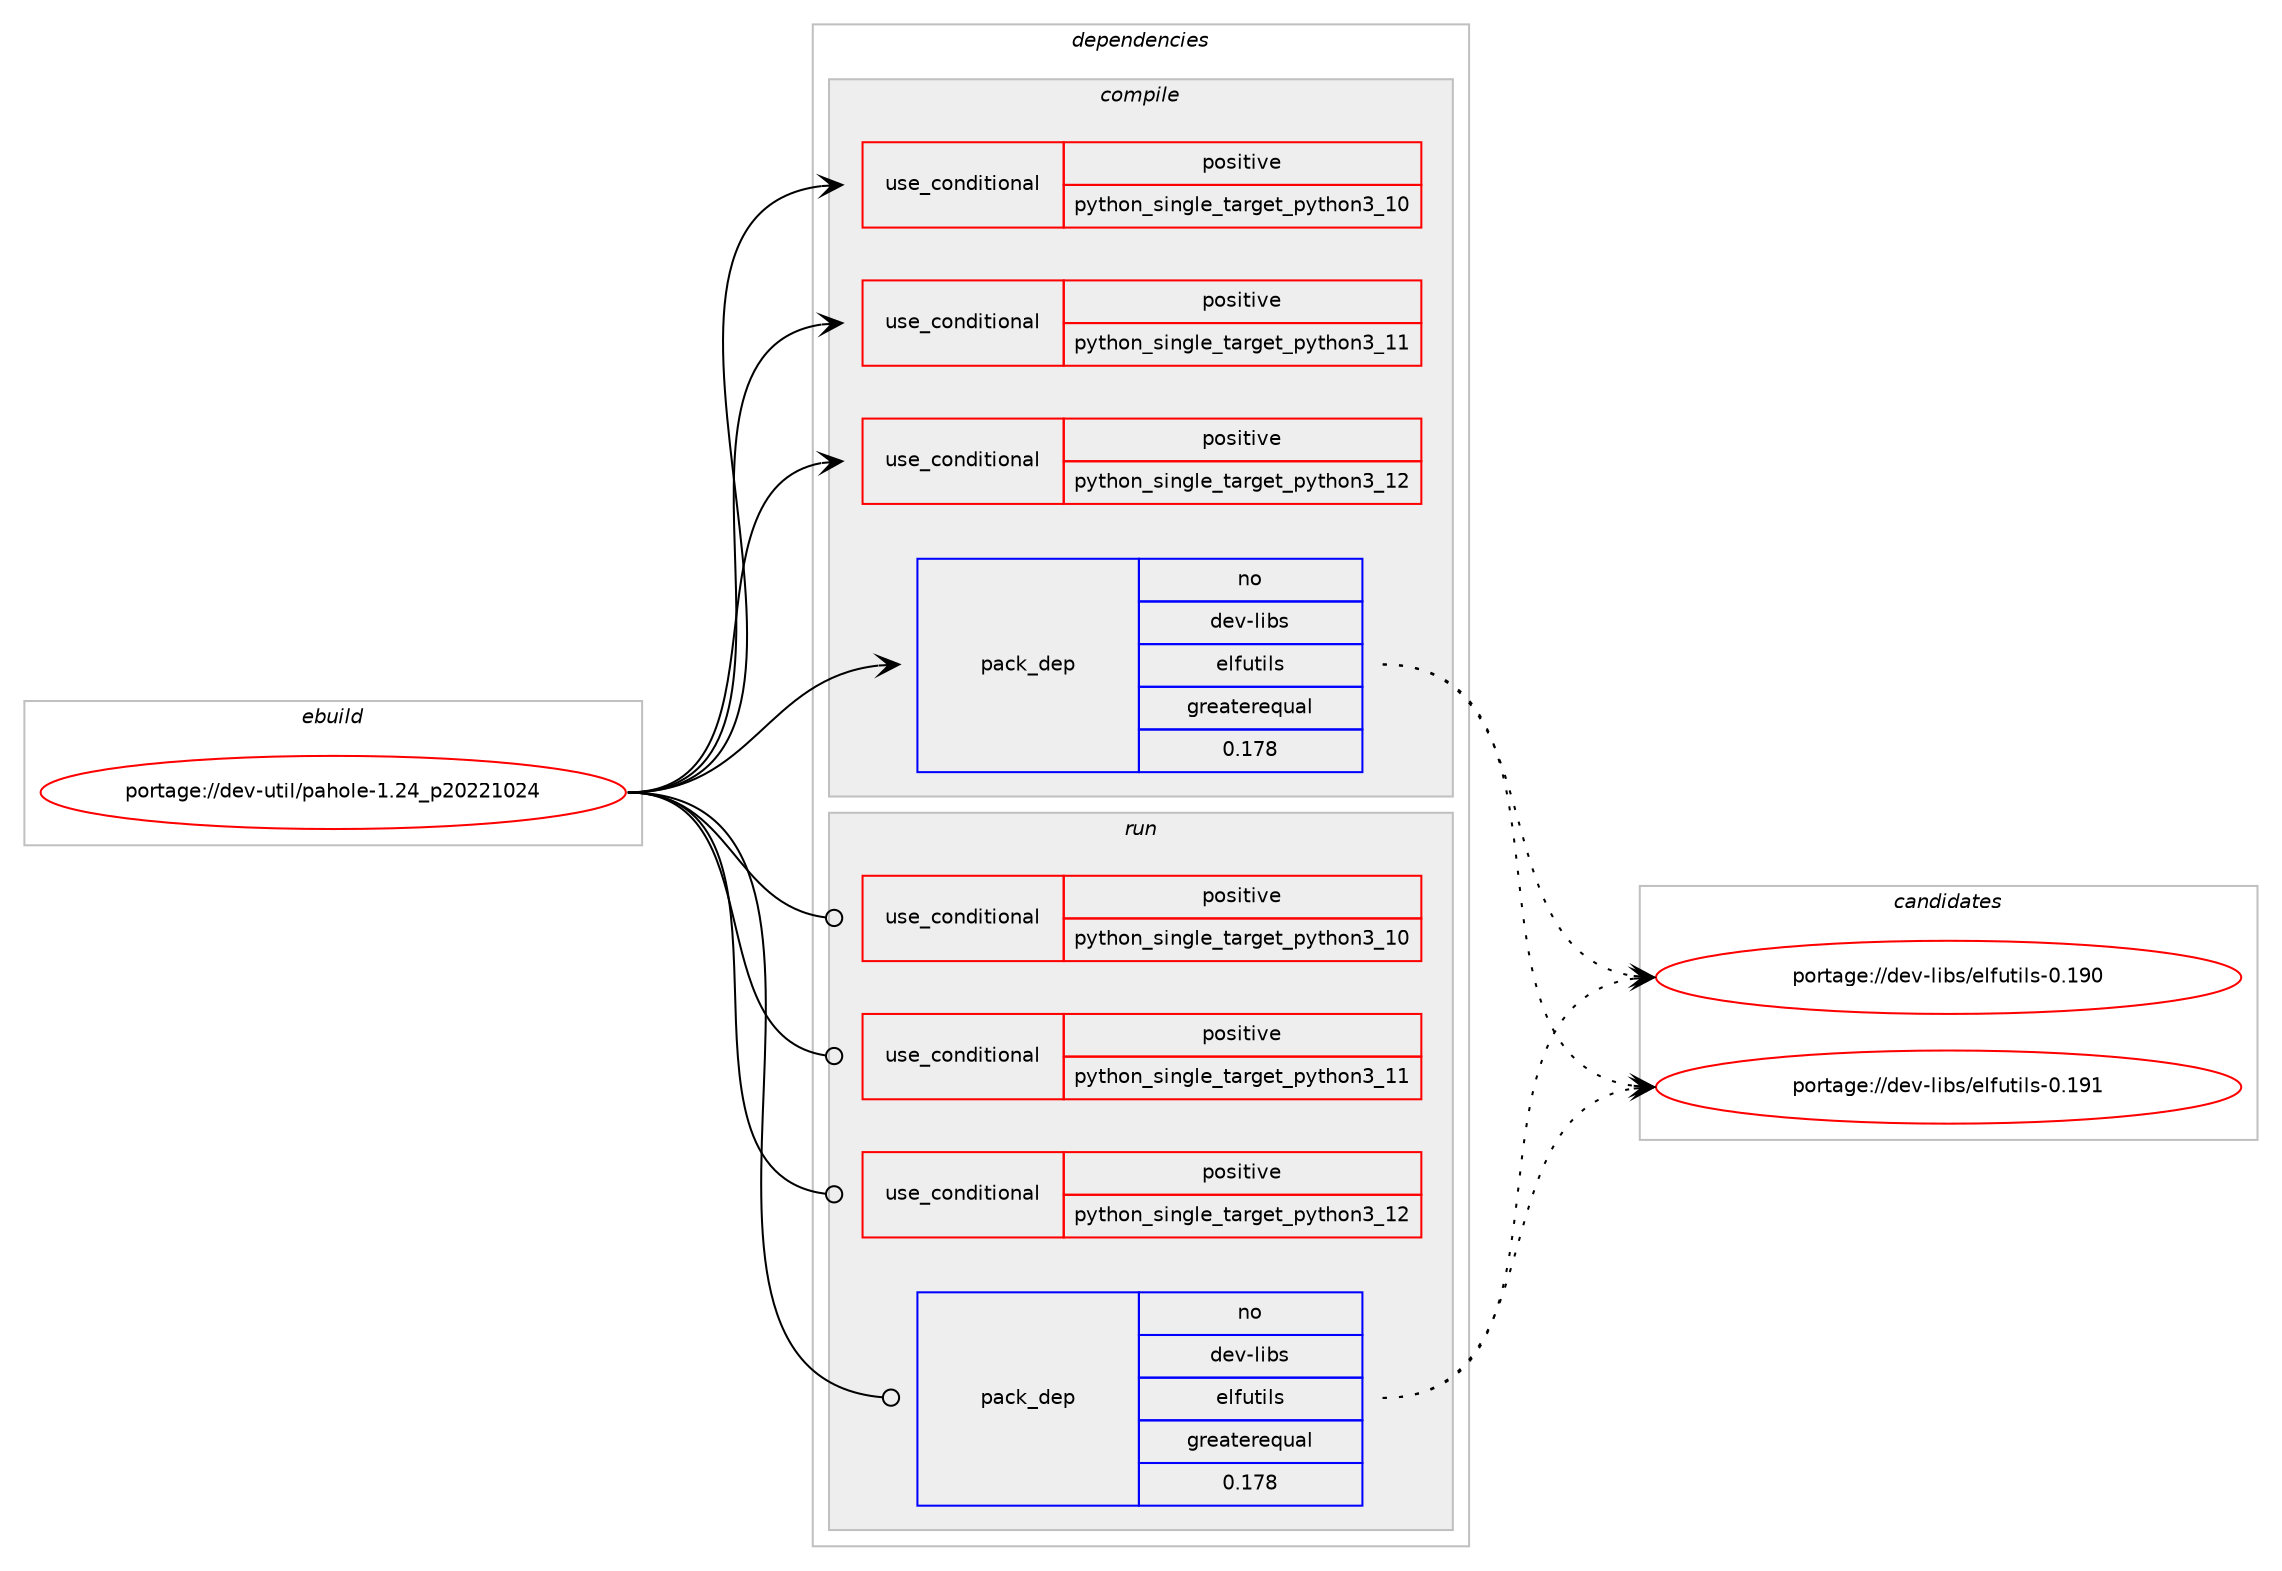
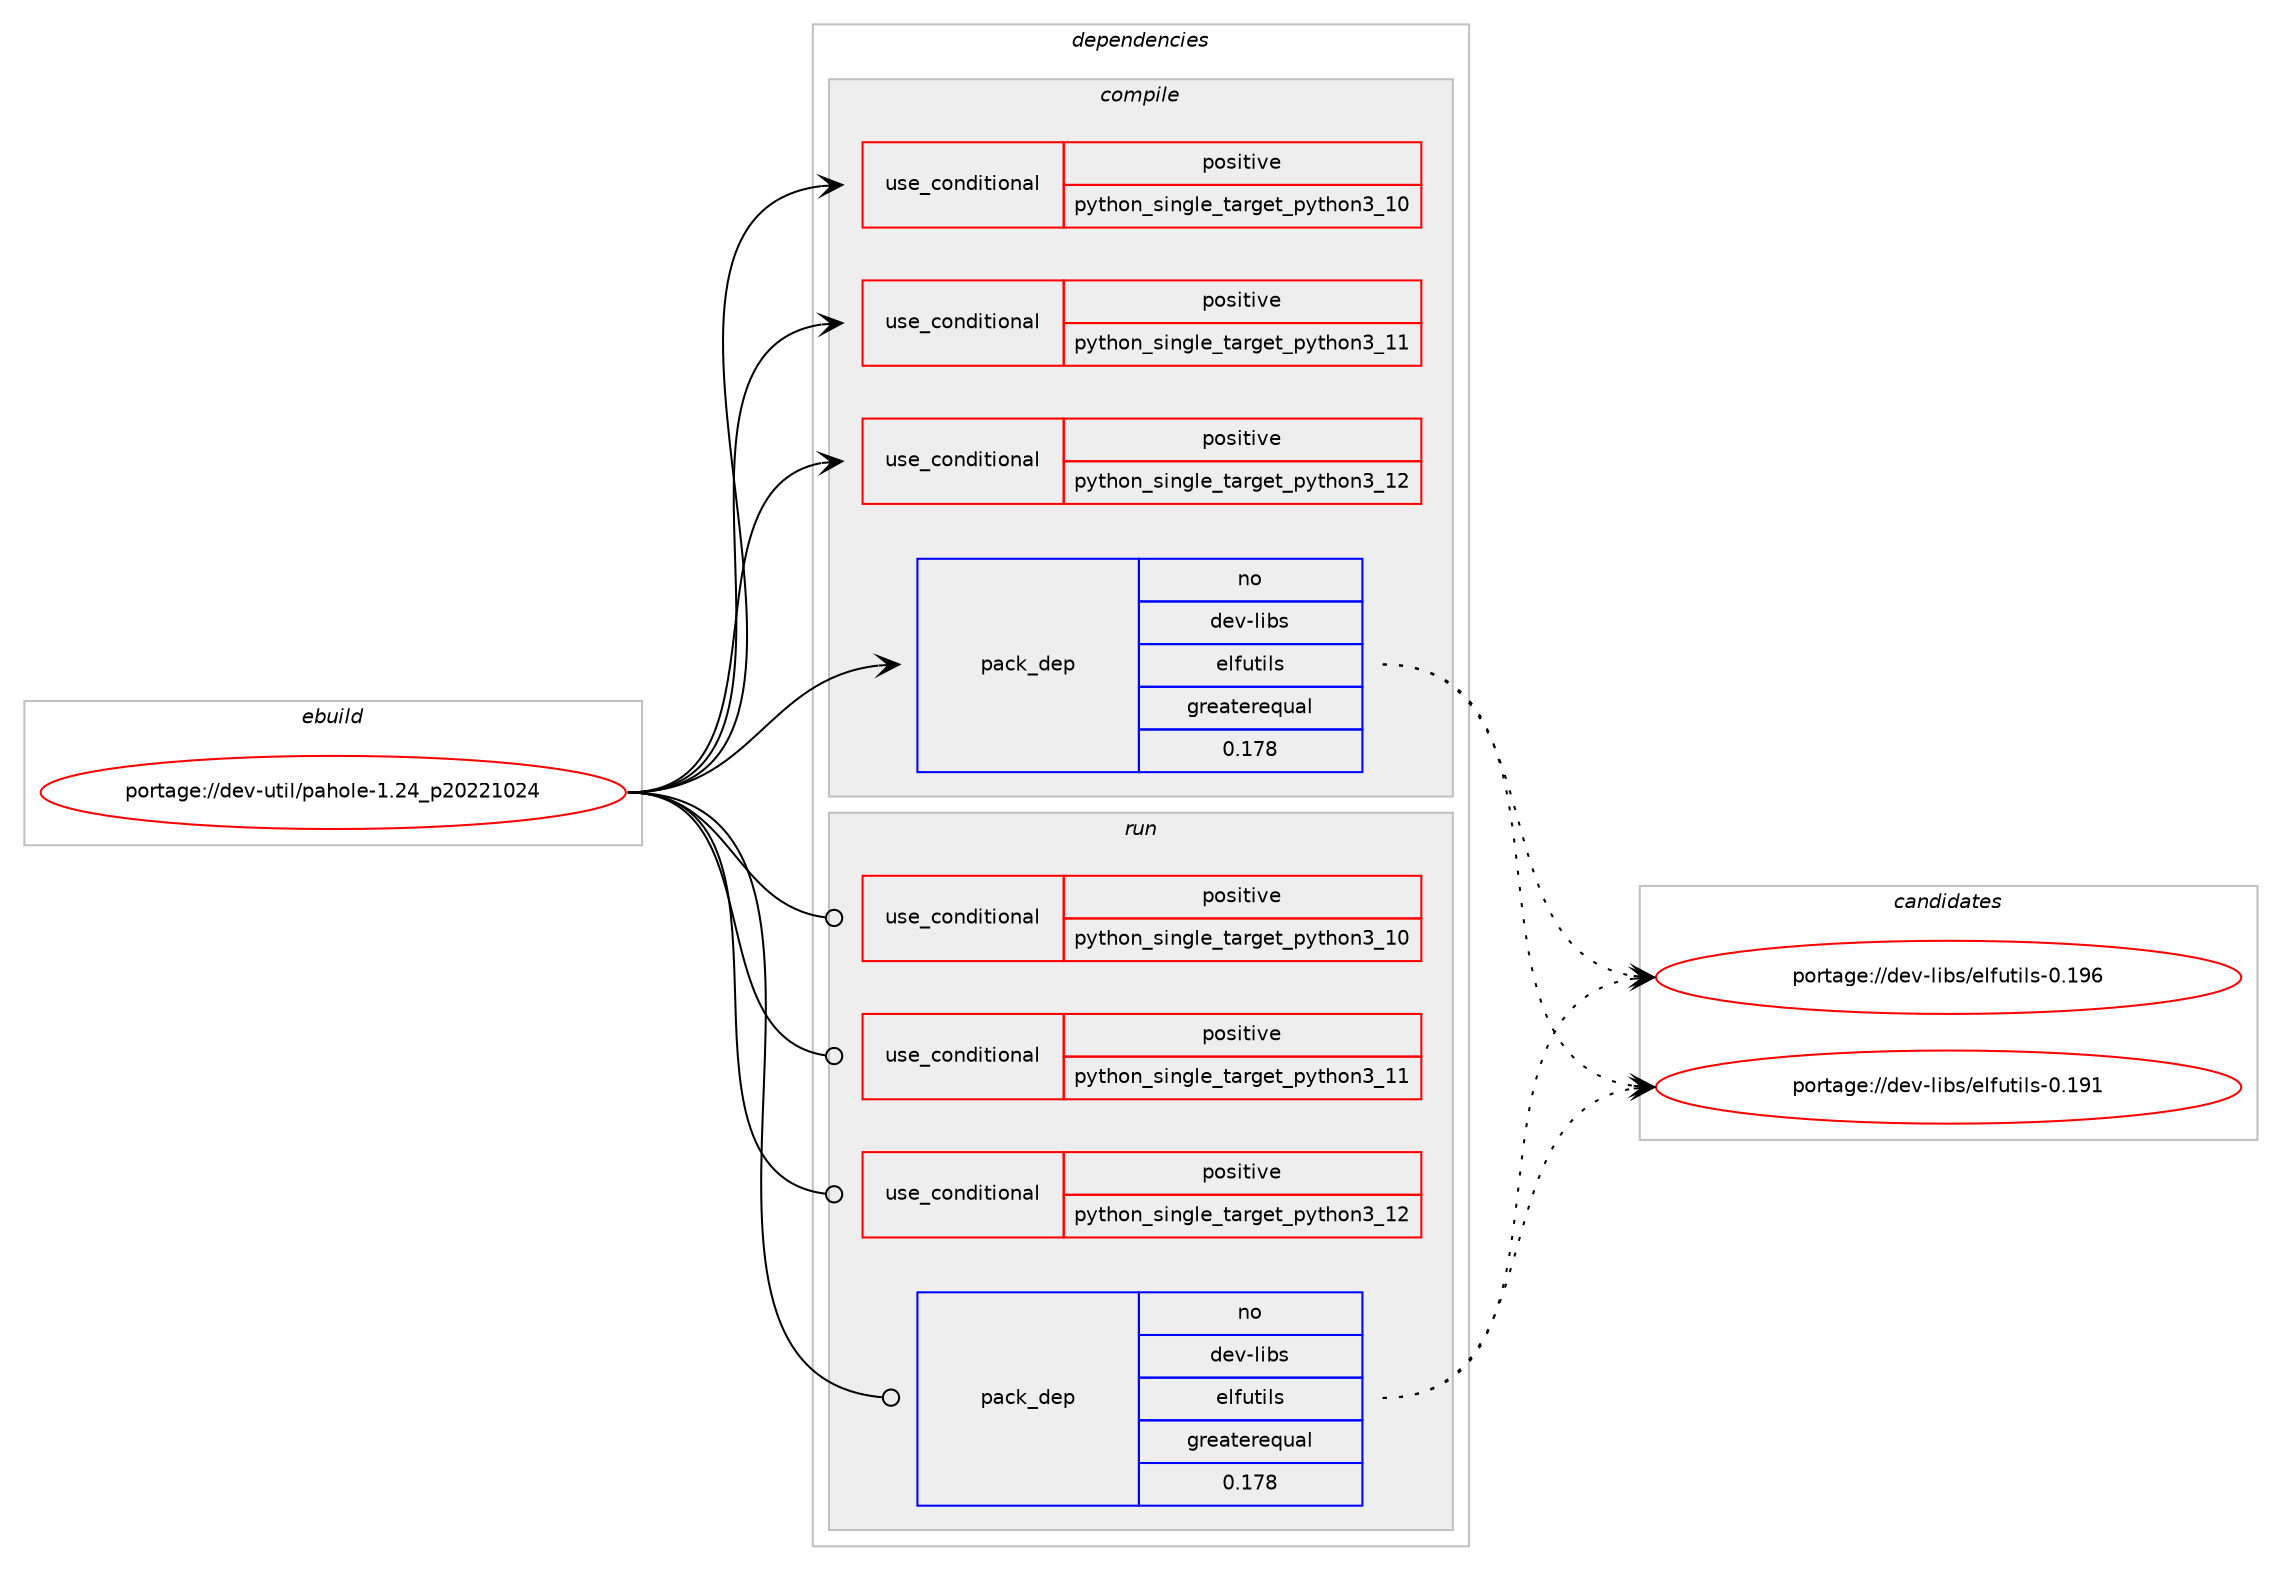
(1949, 977) -> (1949, 977)
